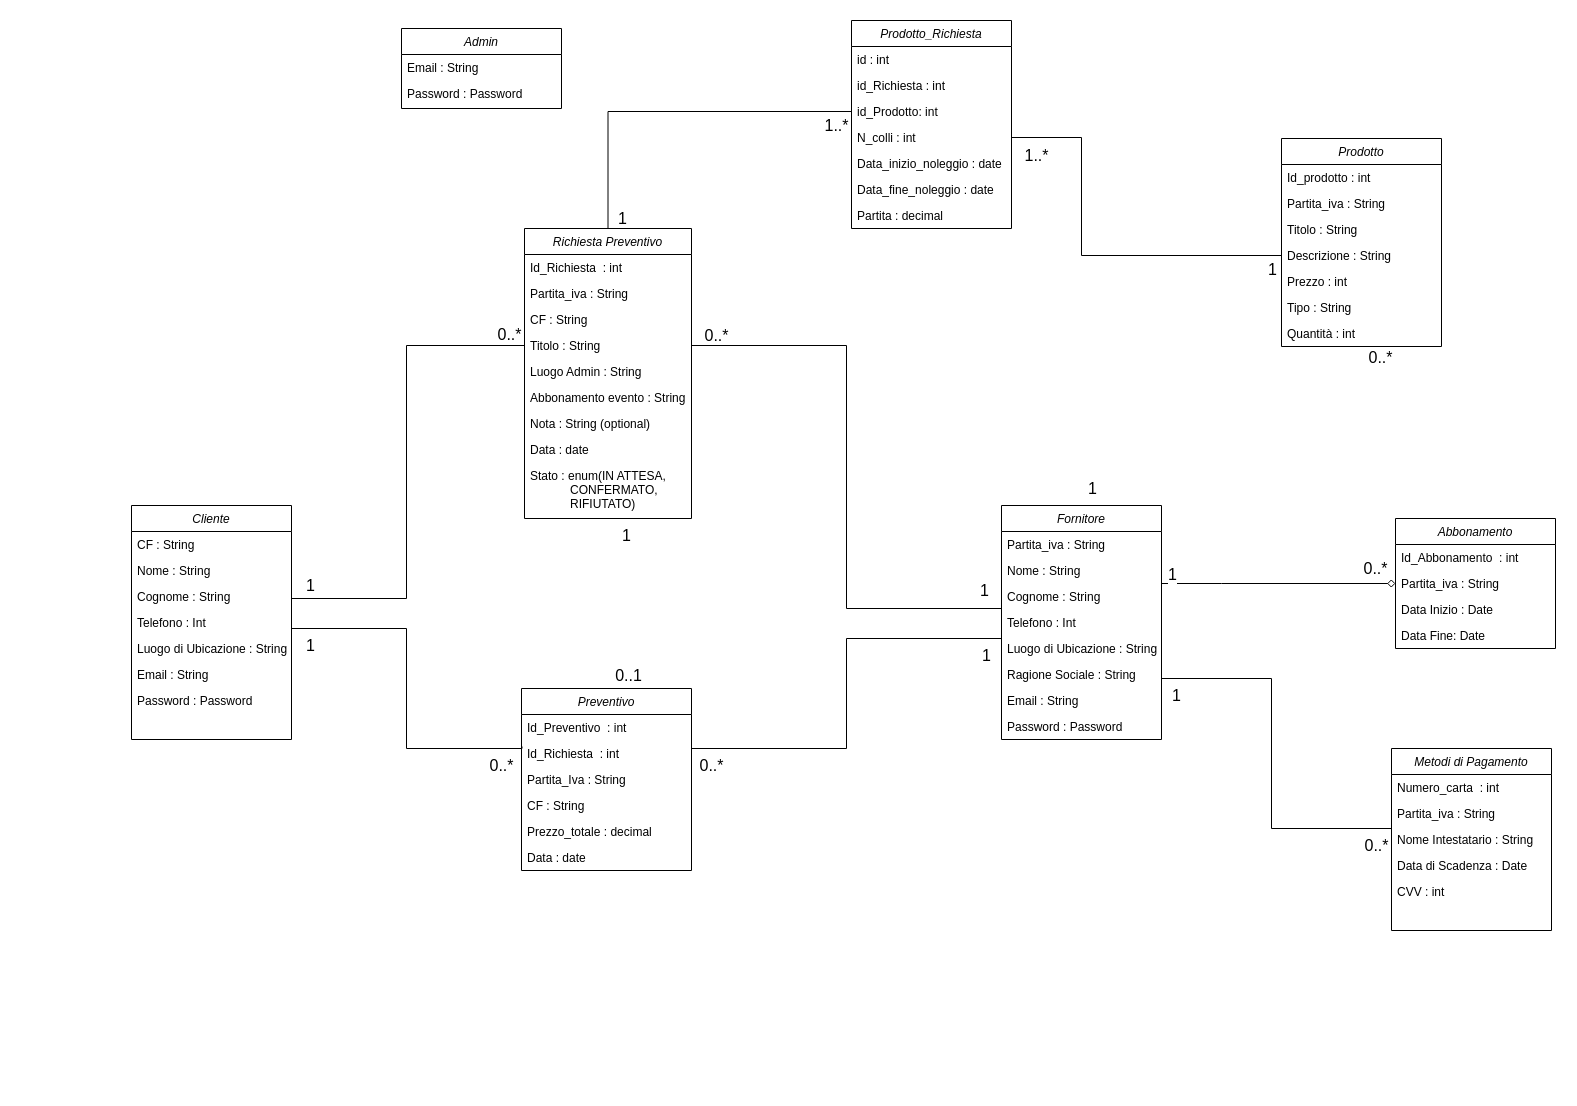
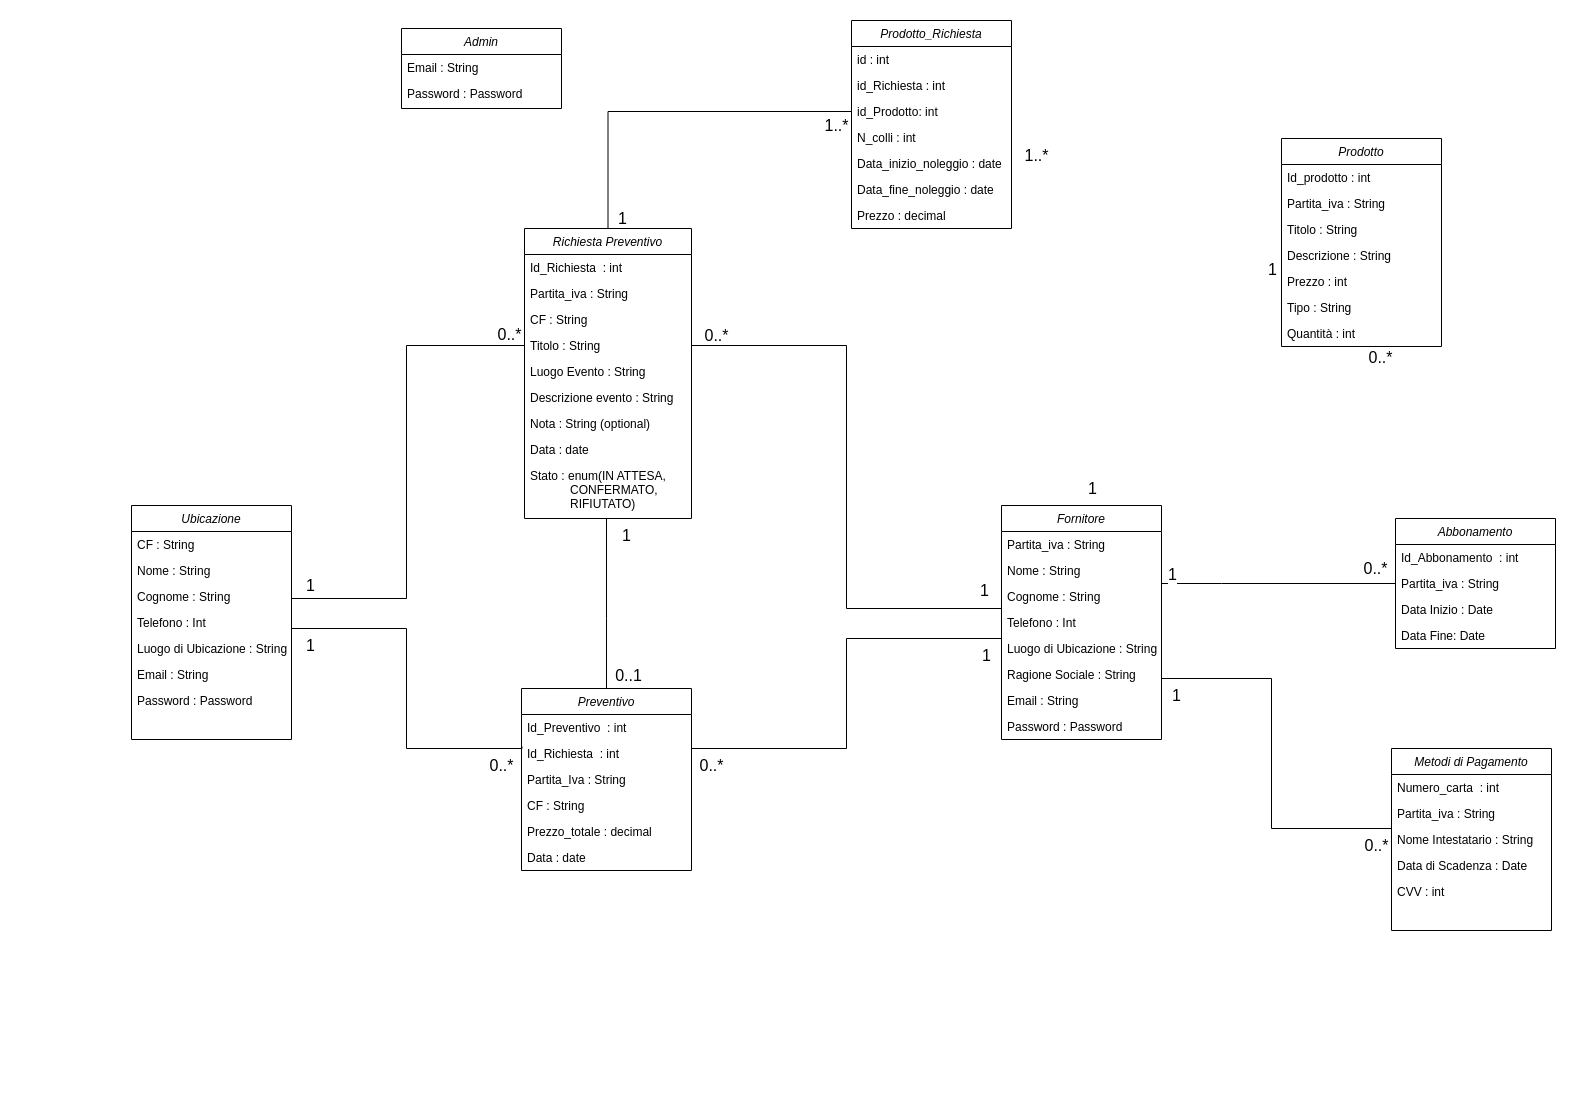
(905, 216) -> (903, 216)
(1087, 256) -> none
(588, 372) -> (593, 372)
(613, 398) -> (610, 398)
(211, 519) -> (211, 519)
(1387, 584) -> (1389, 584)
none -> (607, 604)
